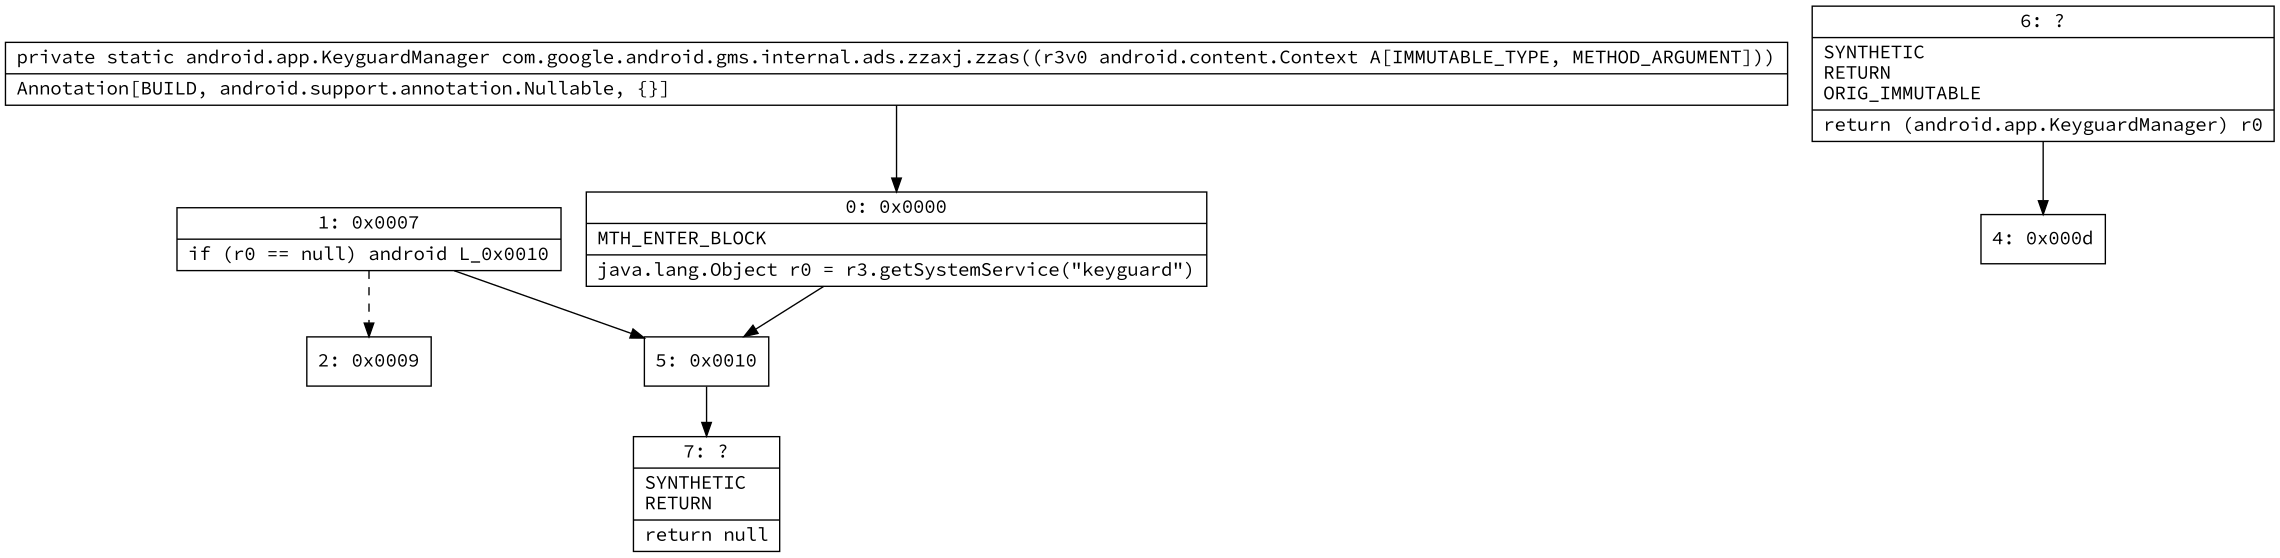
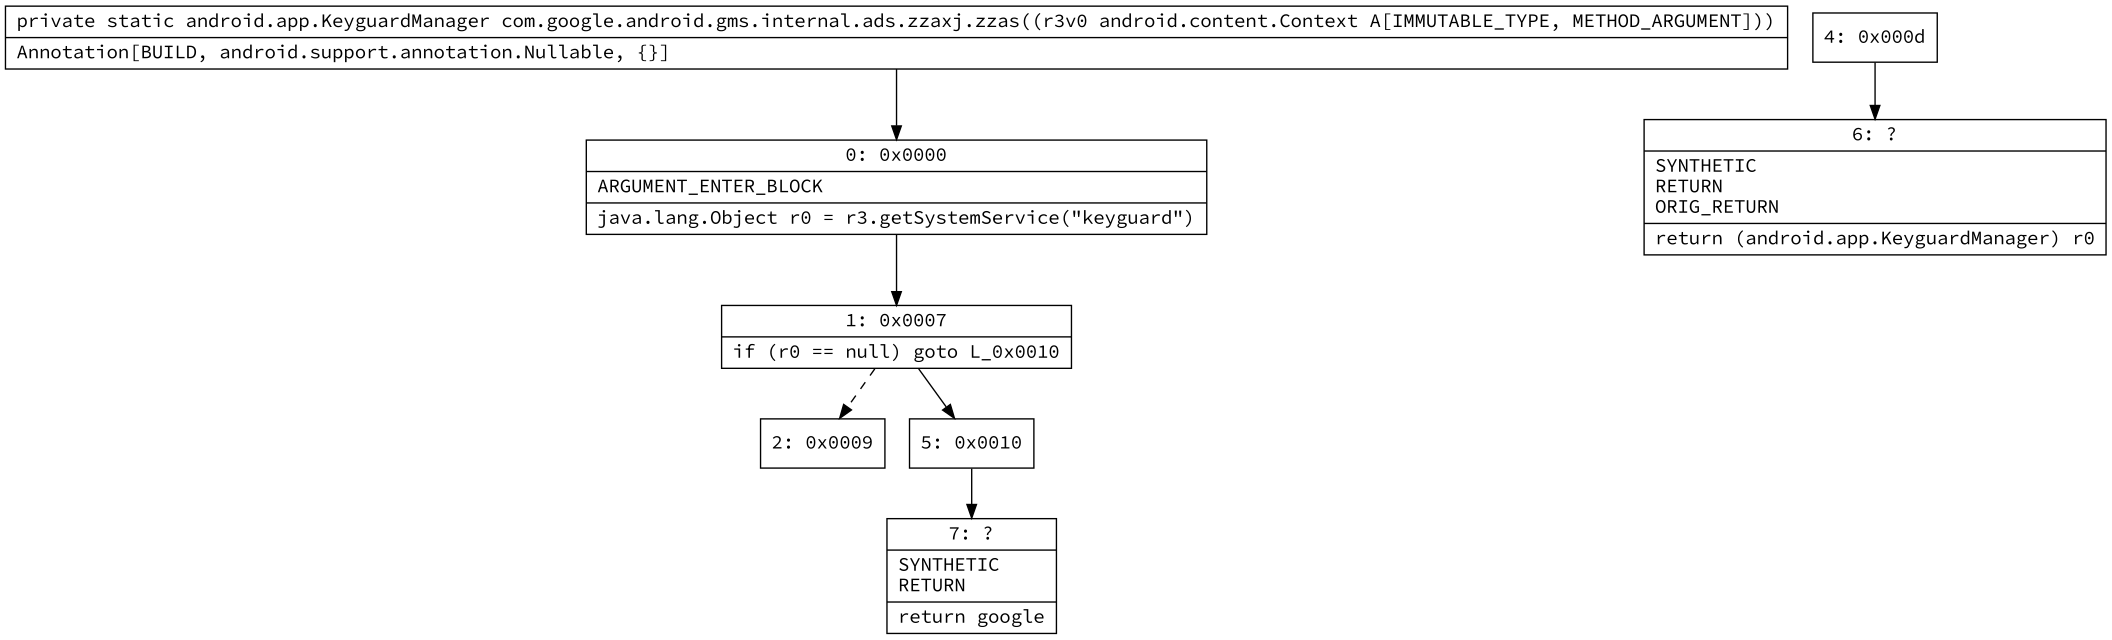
(1902, 94) -> (1717, 207)
(2043, 171) -> (1875, 84)
(682, 238) -> (711, 187)
(369, 254) -> (897, 352)
(790, 308) -> (897, 263)
(707, 535) -> (972, 617)
